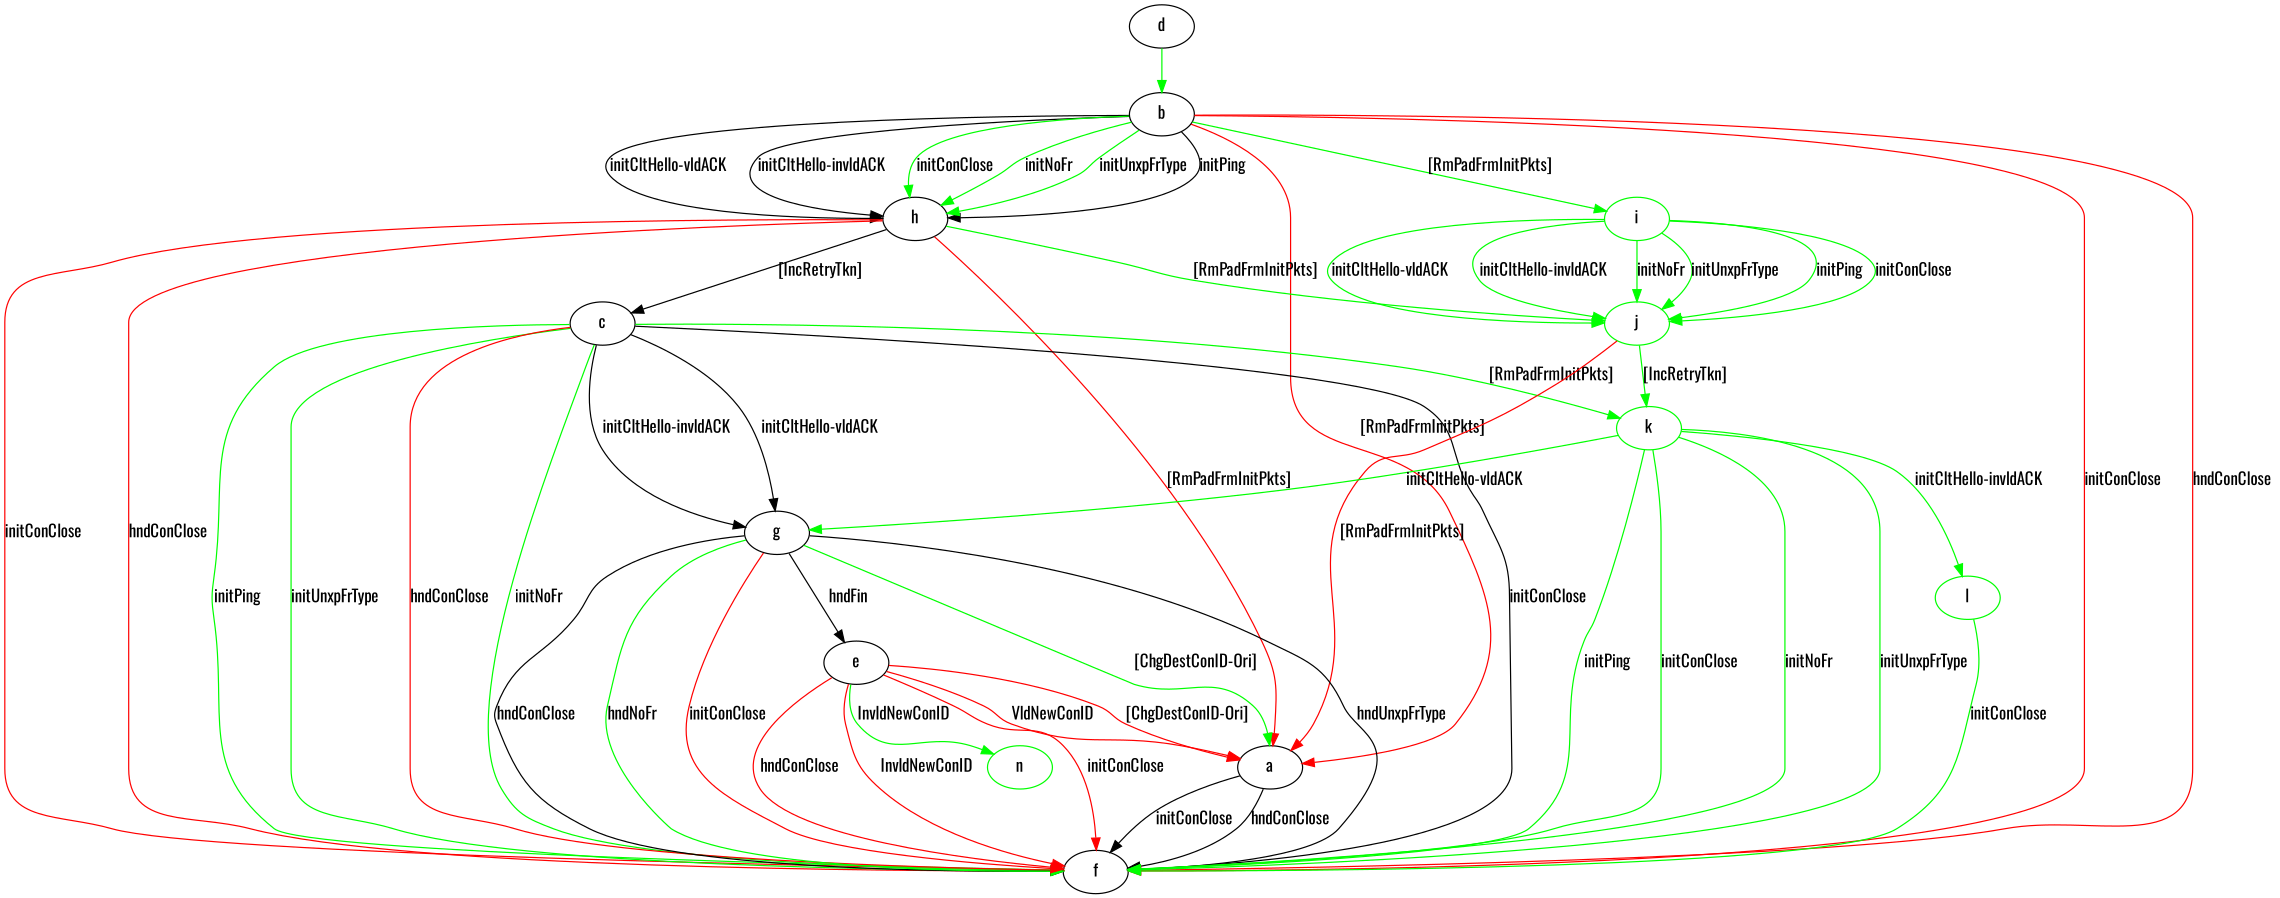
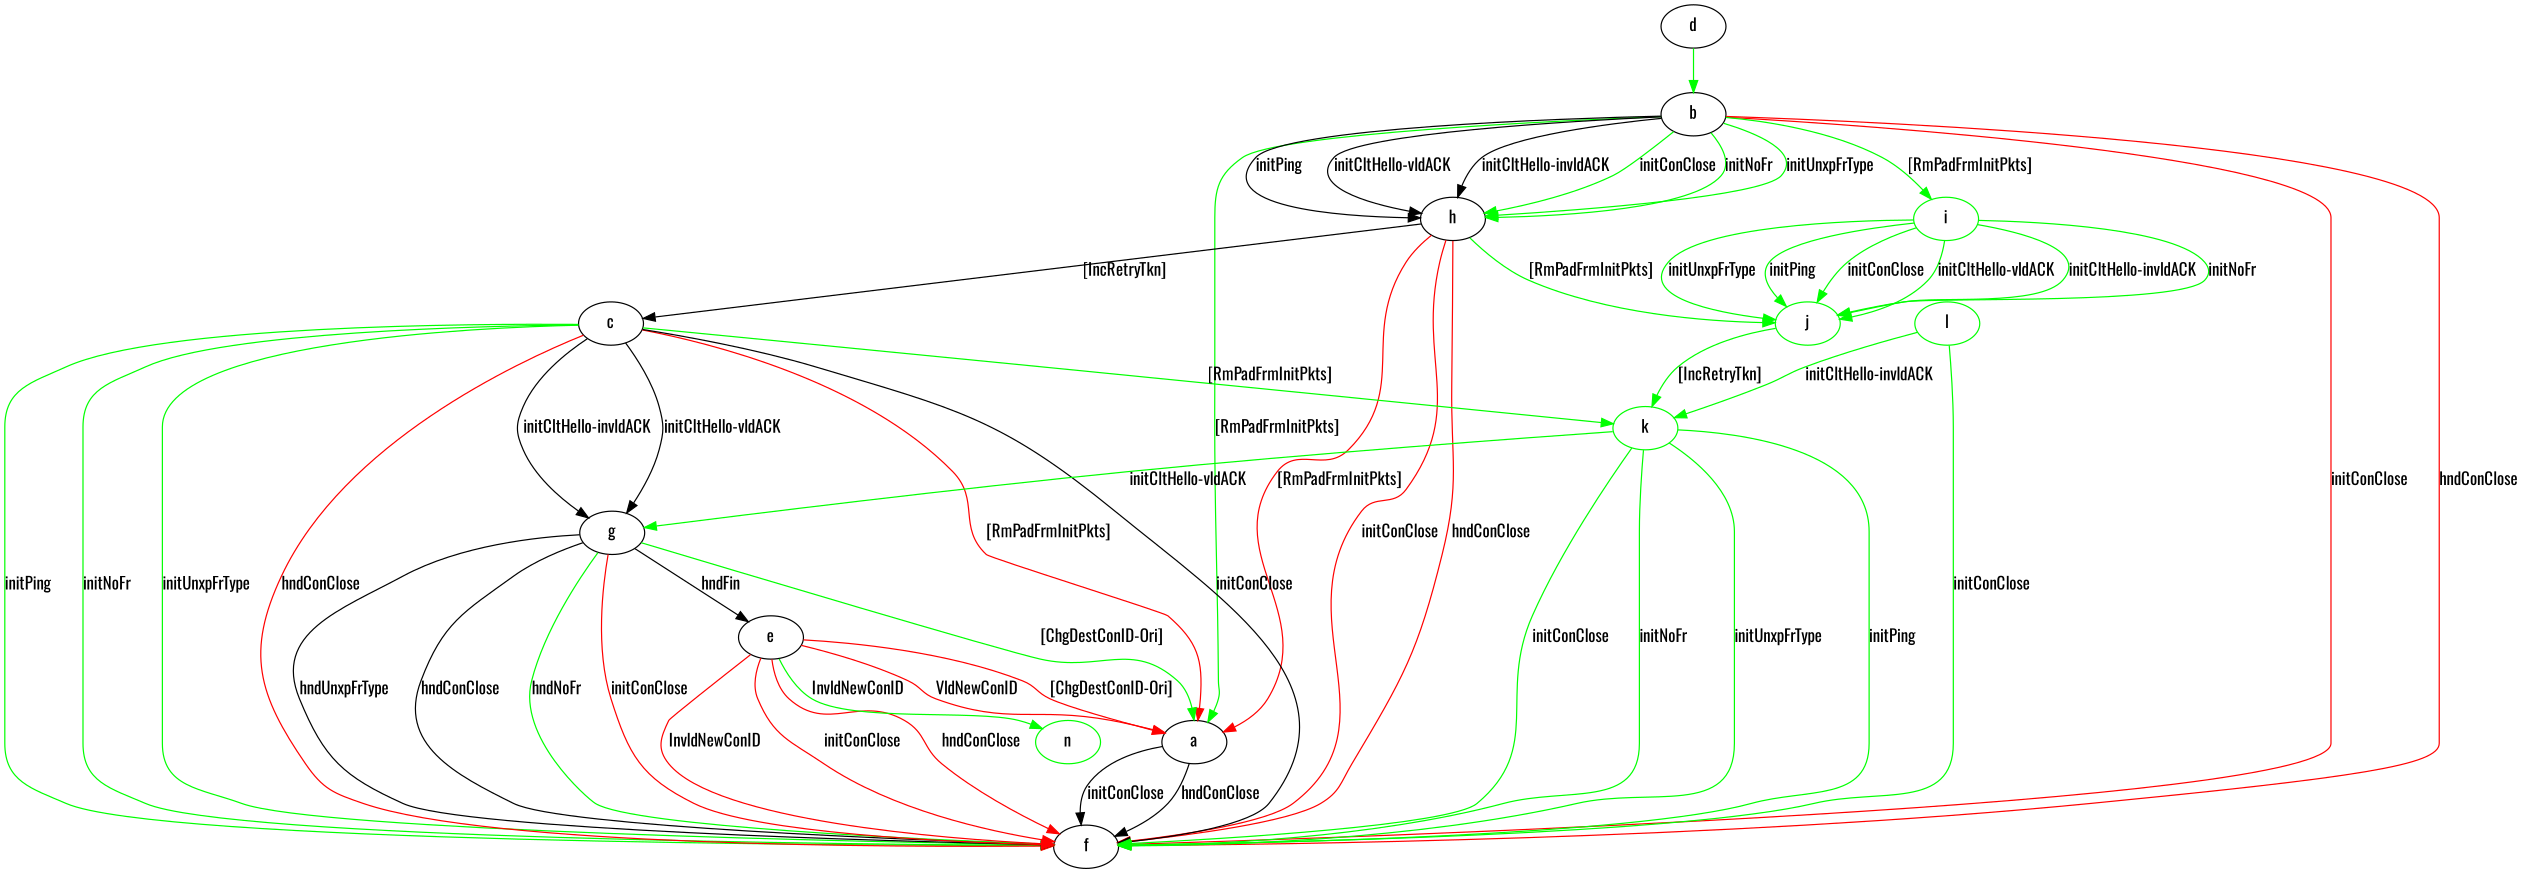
(1847, 453) -> (1800, 369)
(1375, 454) -> (1215, 219)
(1376, 462) -> (954, 473)
